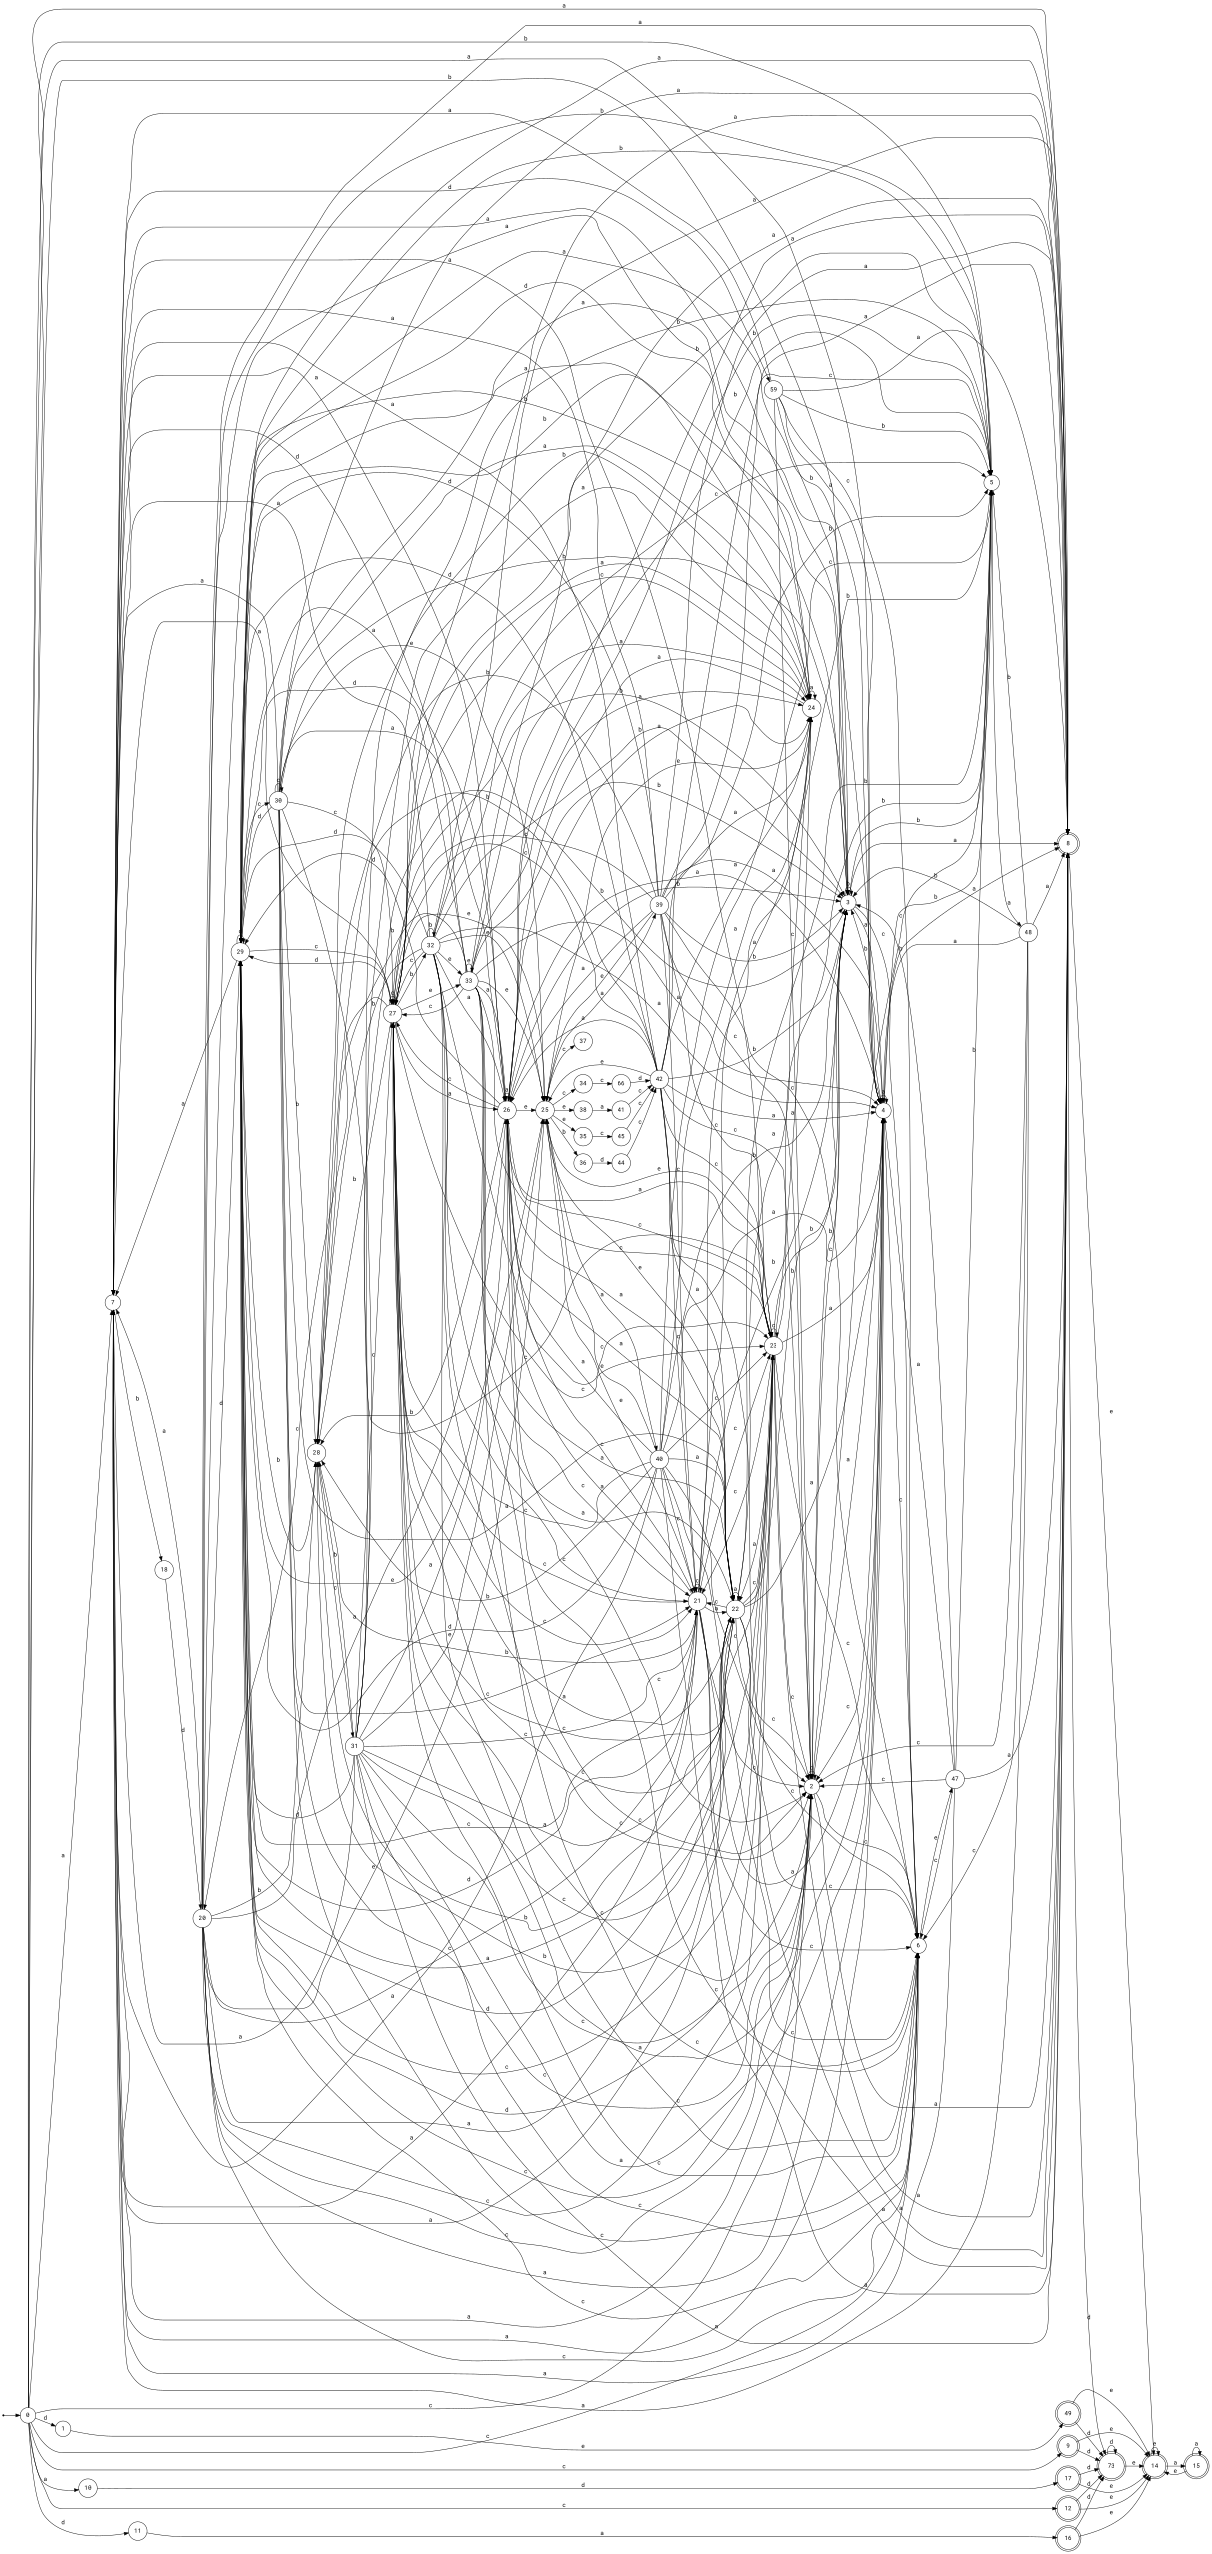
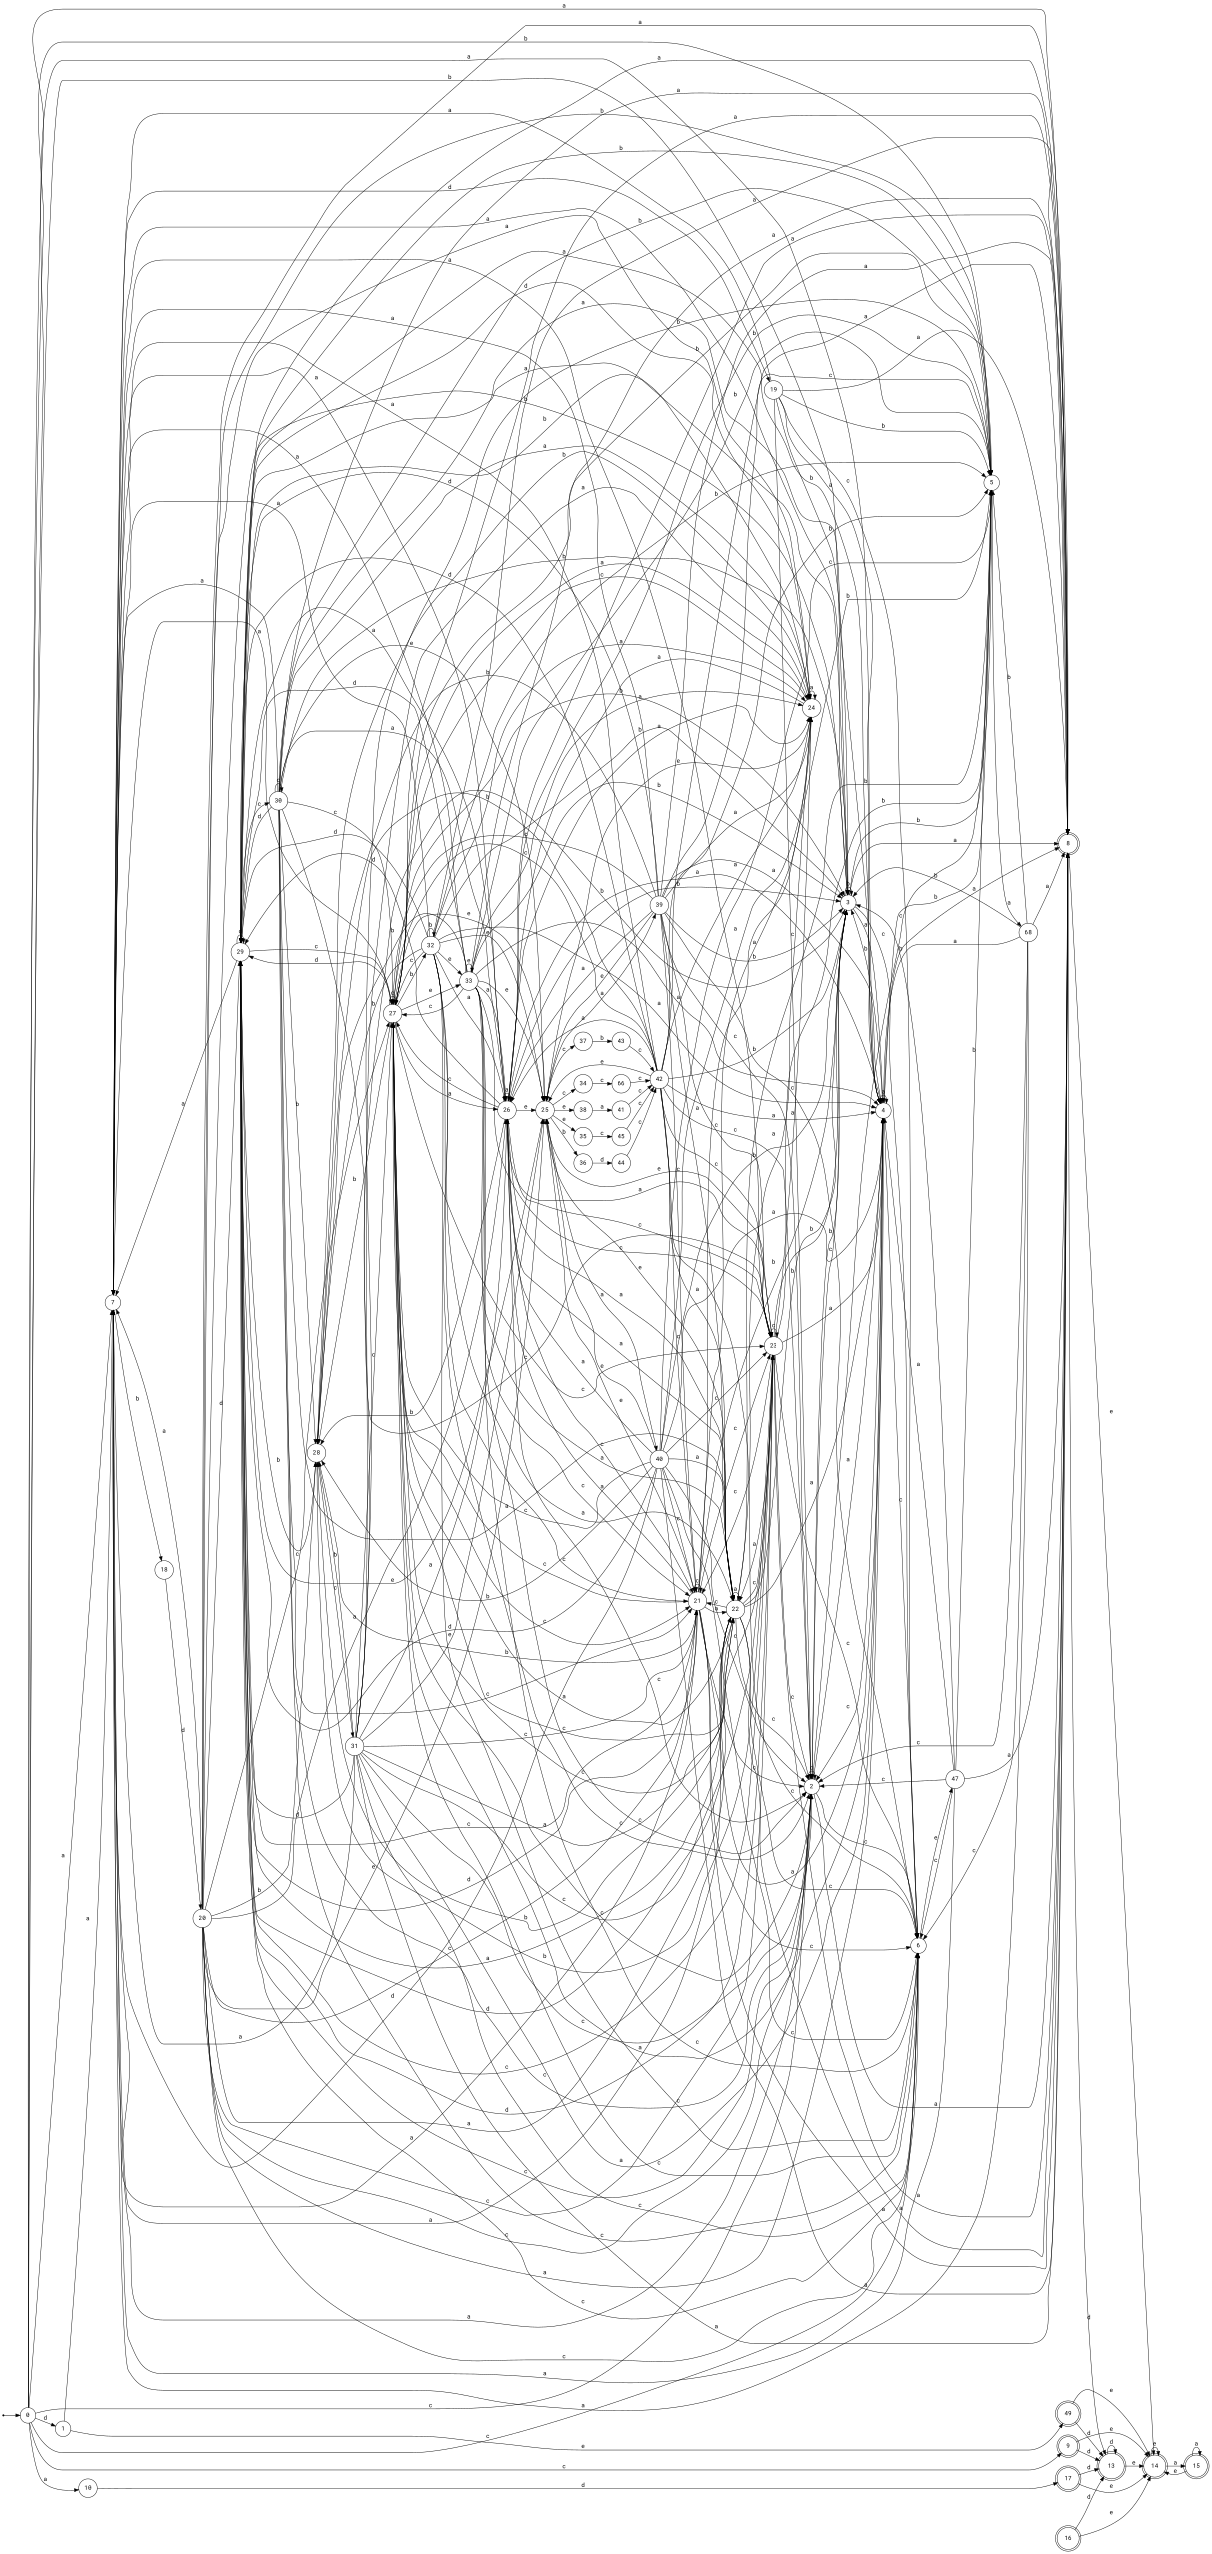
none -> (562, 258)
(774, 390) -> (774, 390)
(297, 457) -> (297, 457)
(716, 494) -> (716, 494)
(1028, 932) -> (1028, 932)
none -> (621, 1041)
(640, 1078) -> (640, 1078)
(499, 1220) -> none
none -> (712, 1271)
(299, 1441) -> (305, 1470)
(624, 1698) -> none
(393, 1996) -> (393, 1996)
(542, 2344) -> (99, 1868)
(1111, 2466) -> (1111, 2466)
(1068, 2509) -> none
(138, 2531) -> none
